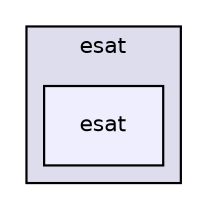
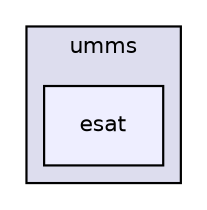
(104, 47) -> (104, 47)
